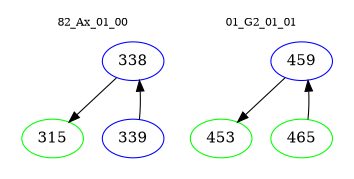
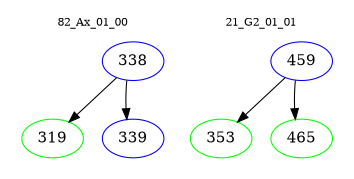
(261, 23) -> (261, 23)
(140, 105) -> (126, 94)
(309, 105) -> (295, 94)
(53, 138) -> (53, 138)
(221, 138) -> (221, 138)
